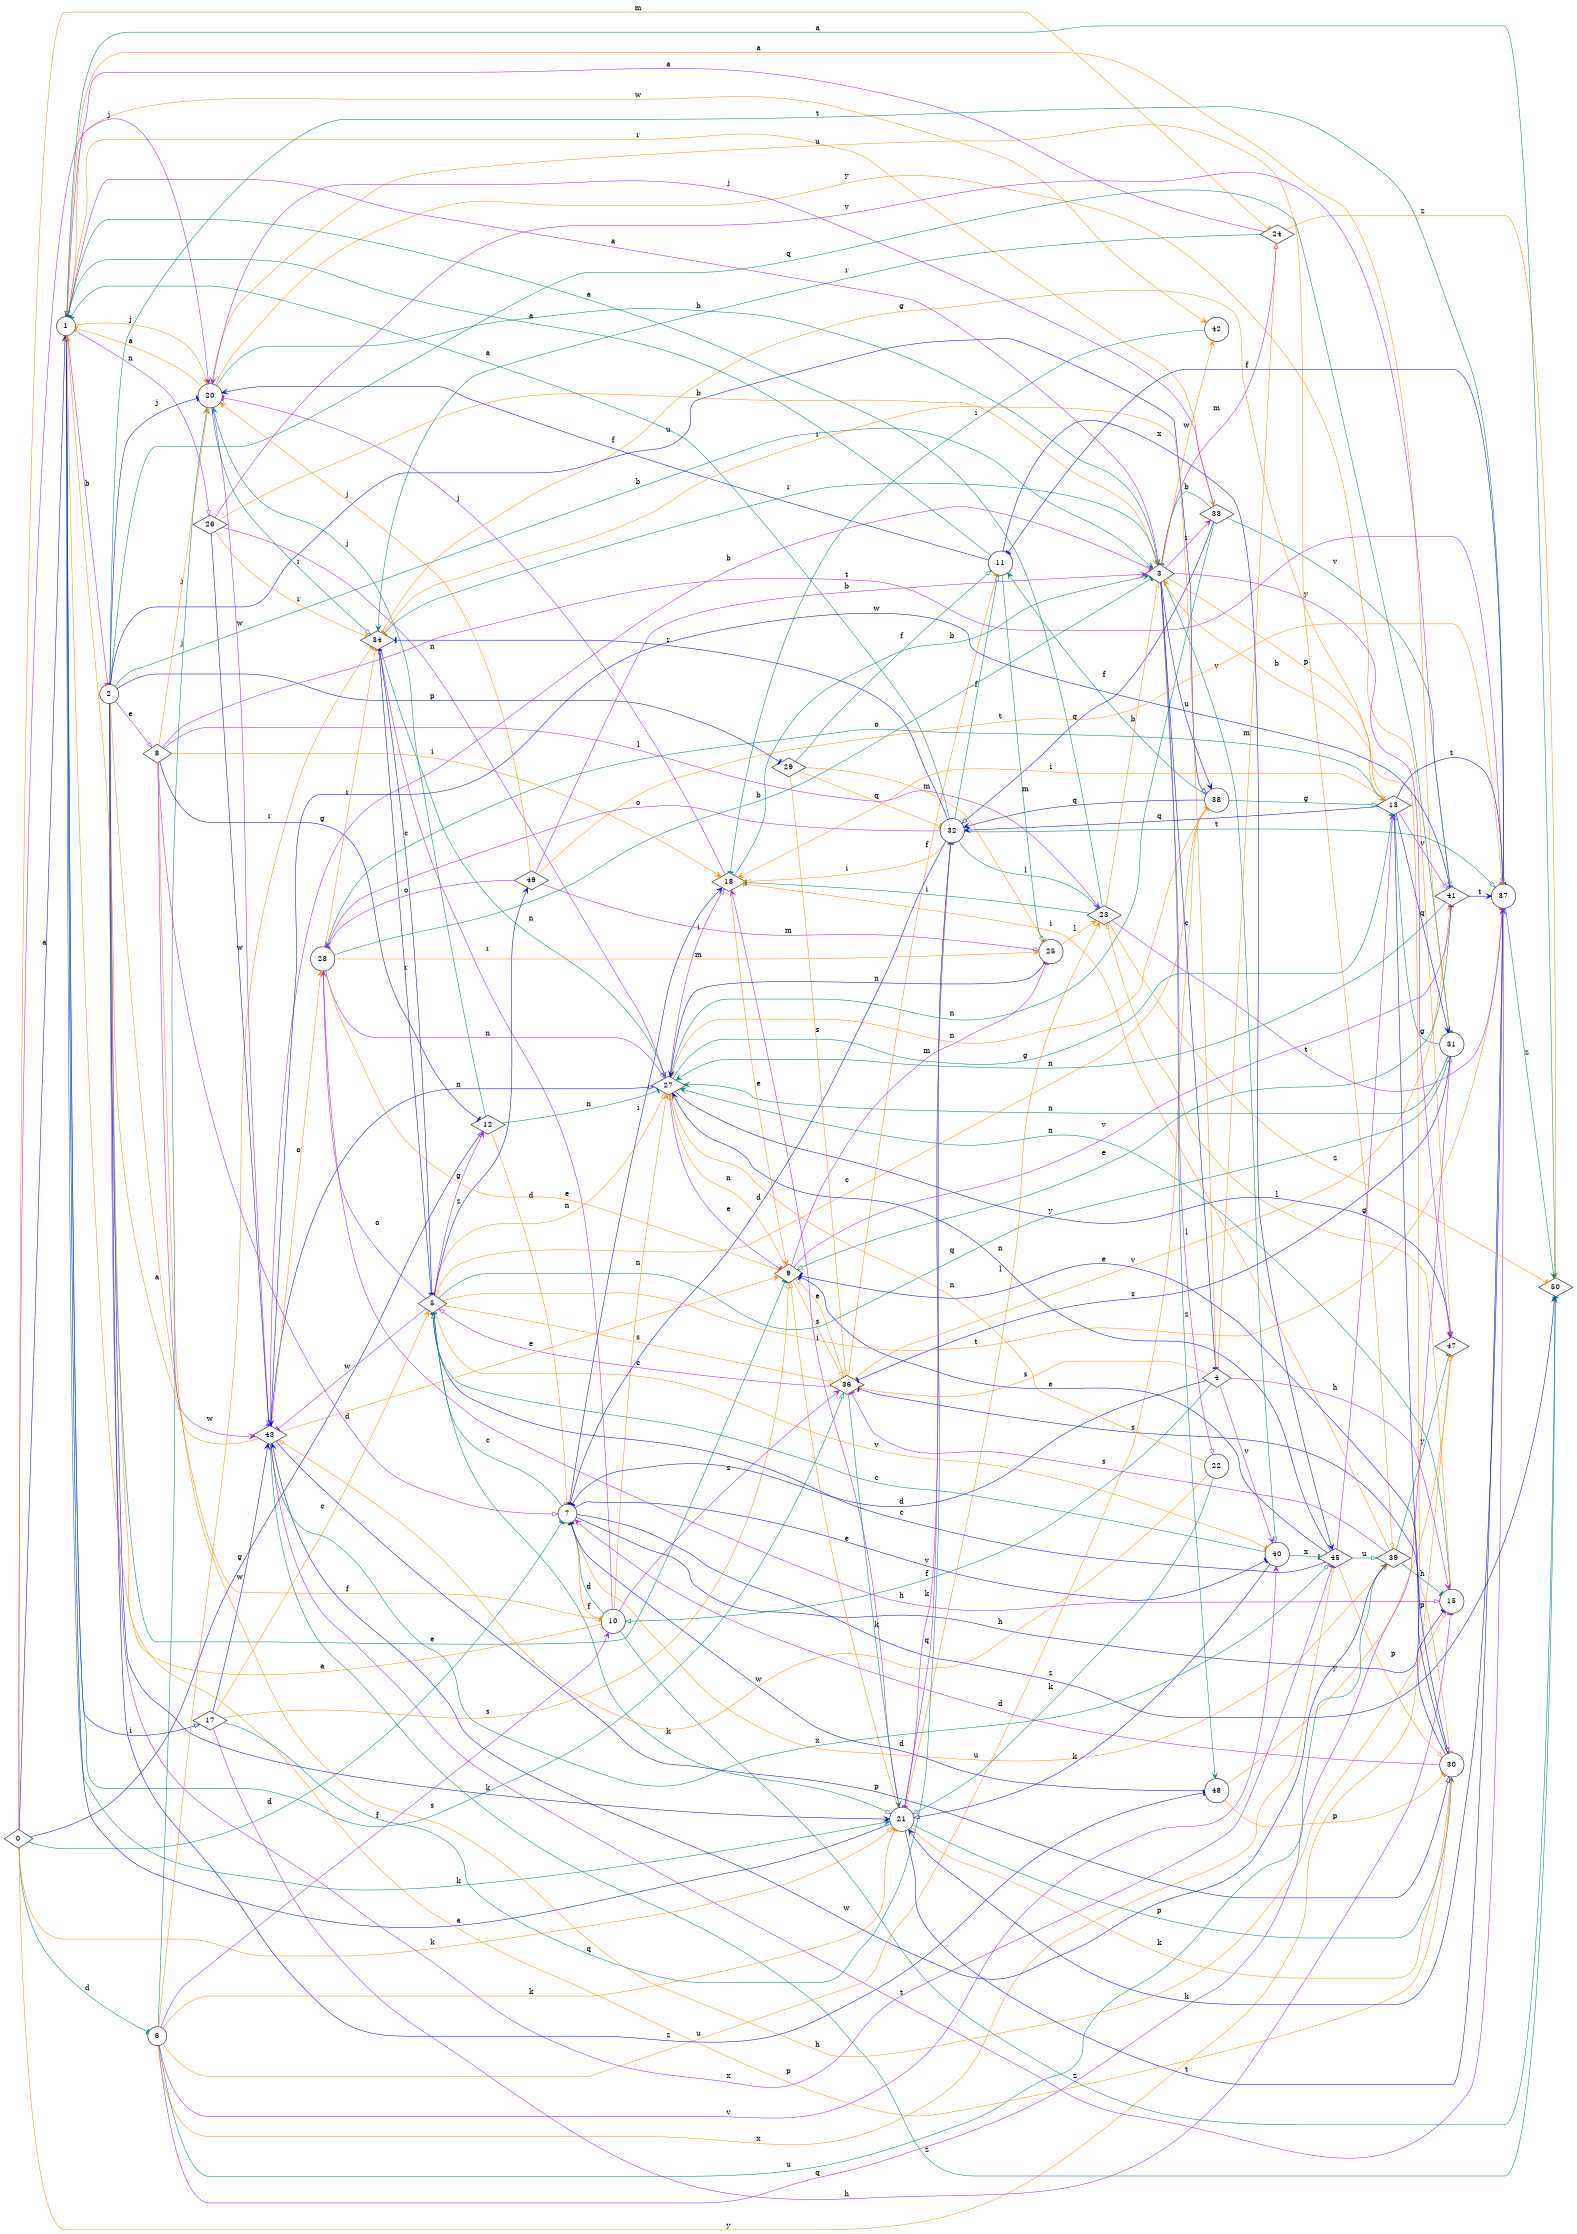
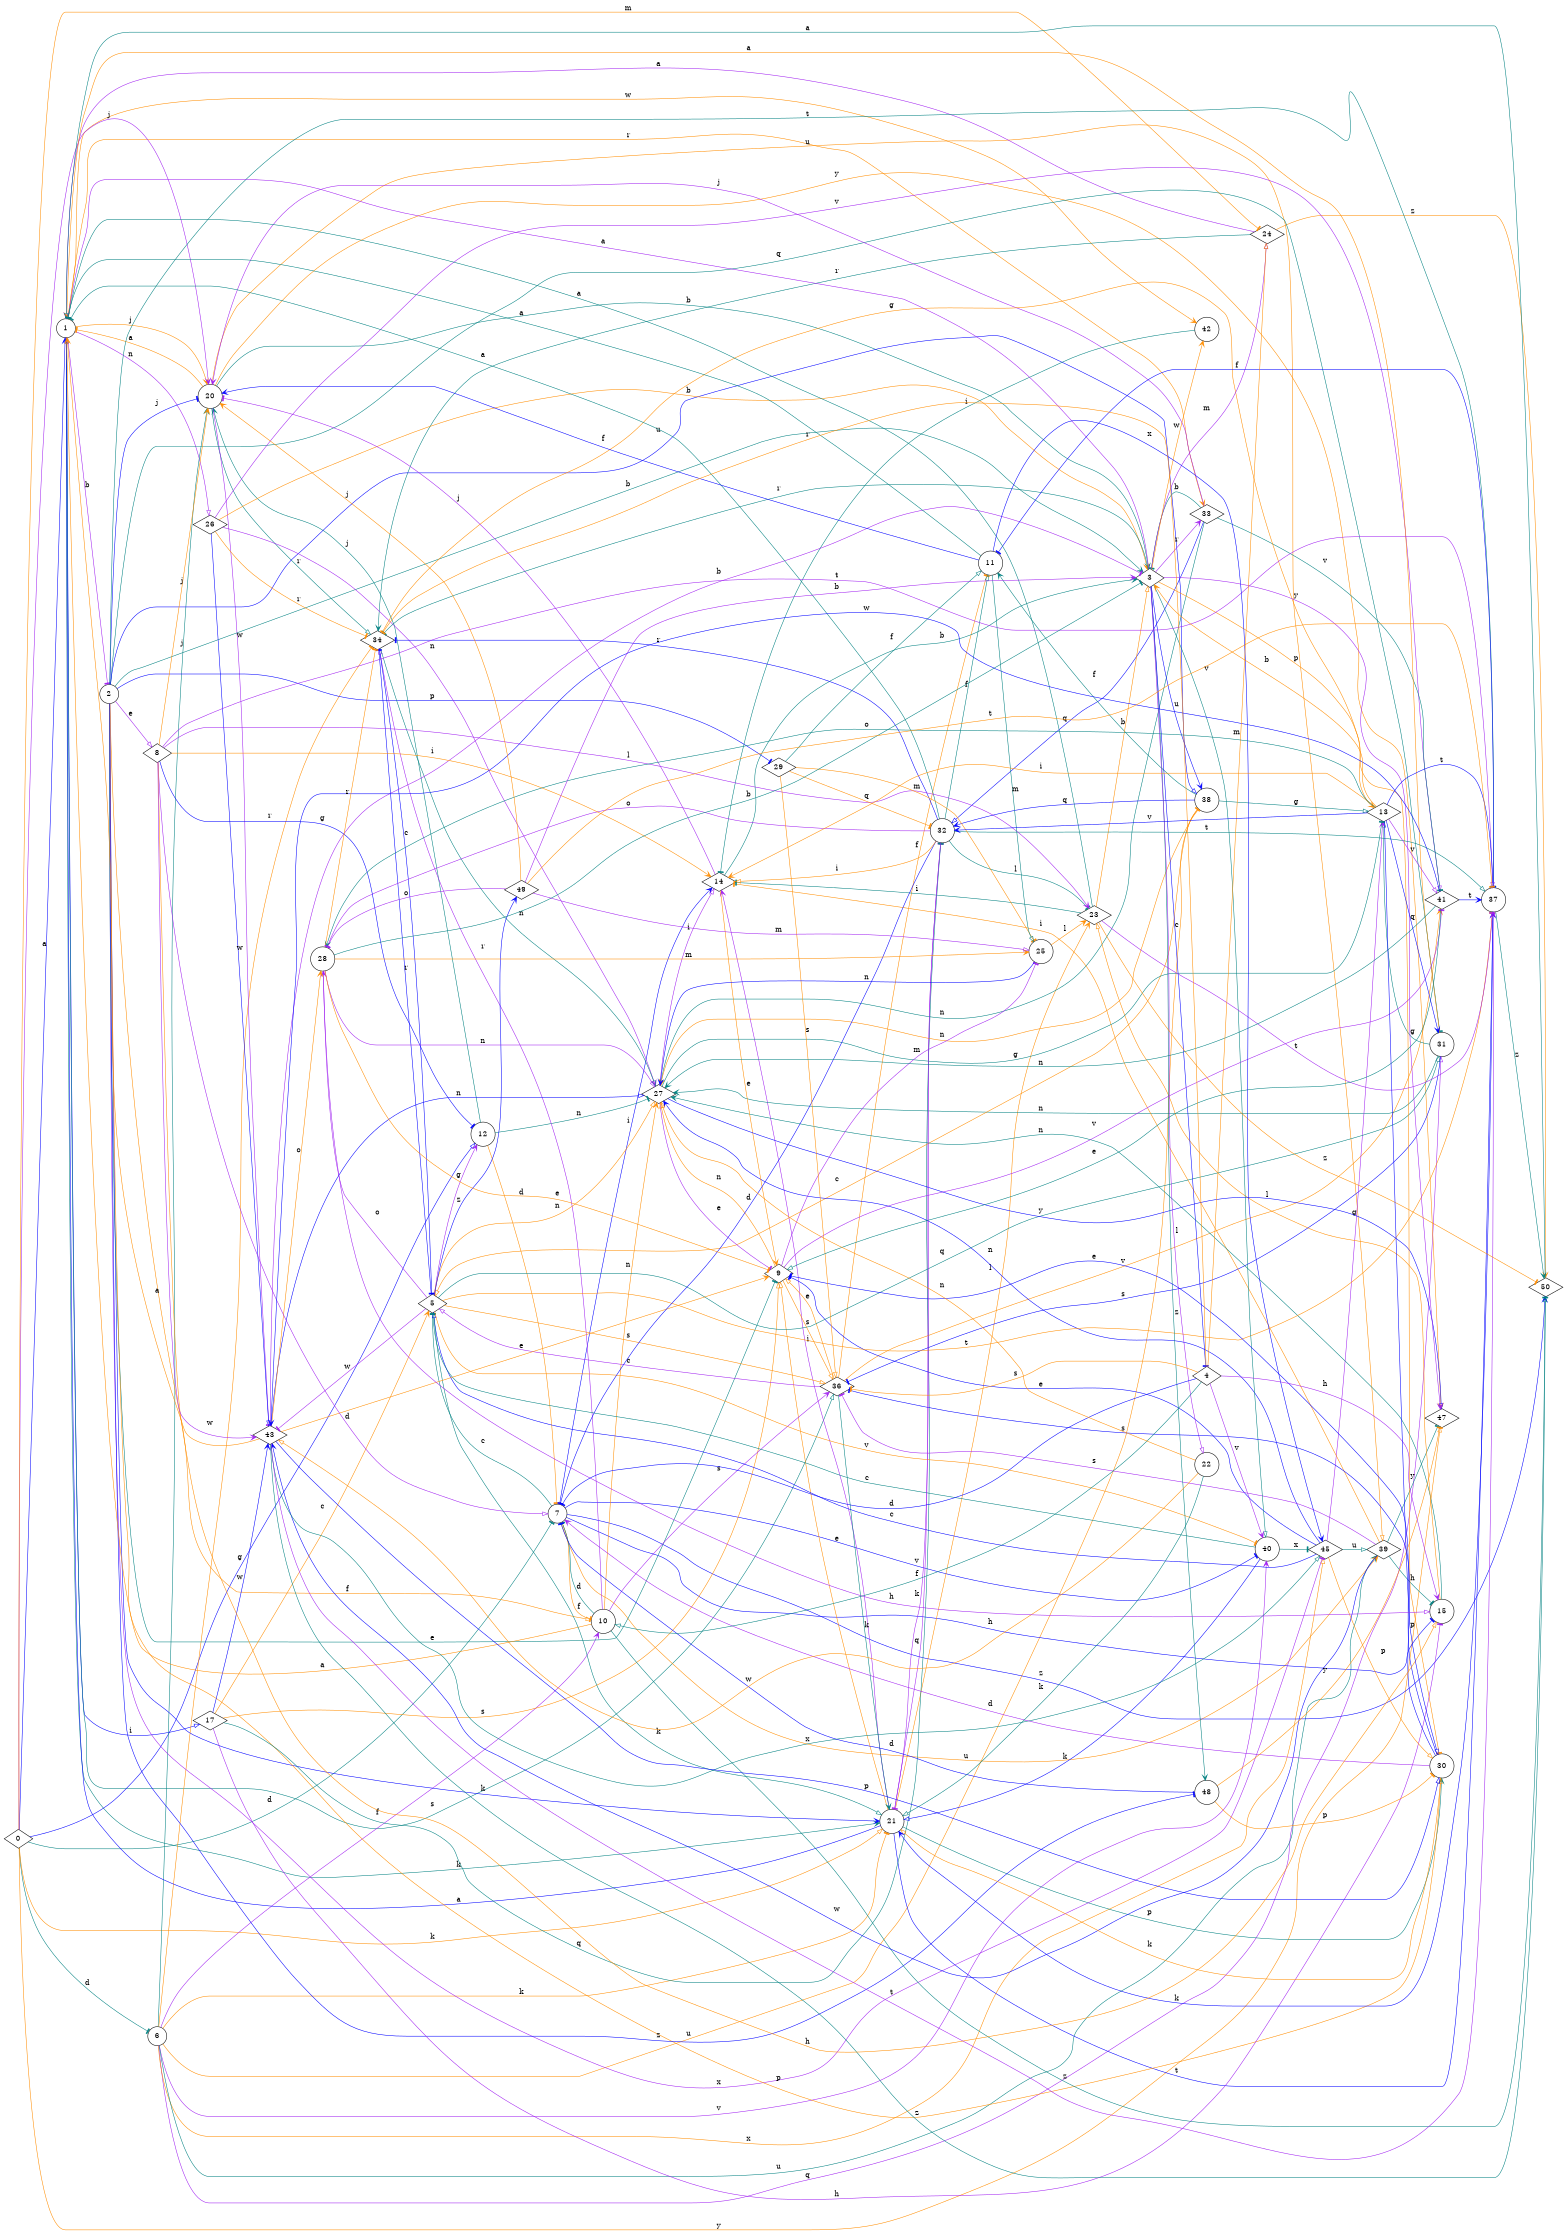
(1160, 816) -> (1150, 817)
(729, 882) -> (719, 882)
(488, 1125) -> (483, 1134)
